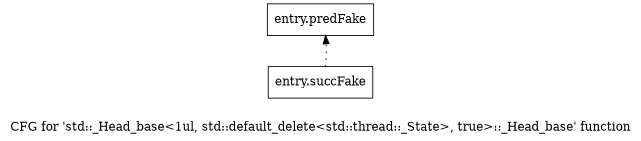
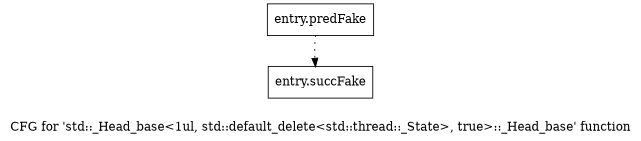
(326, 55) -> (315, 47)
